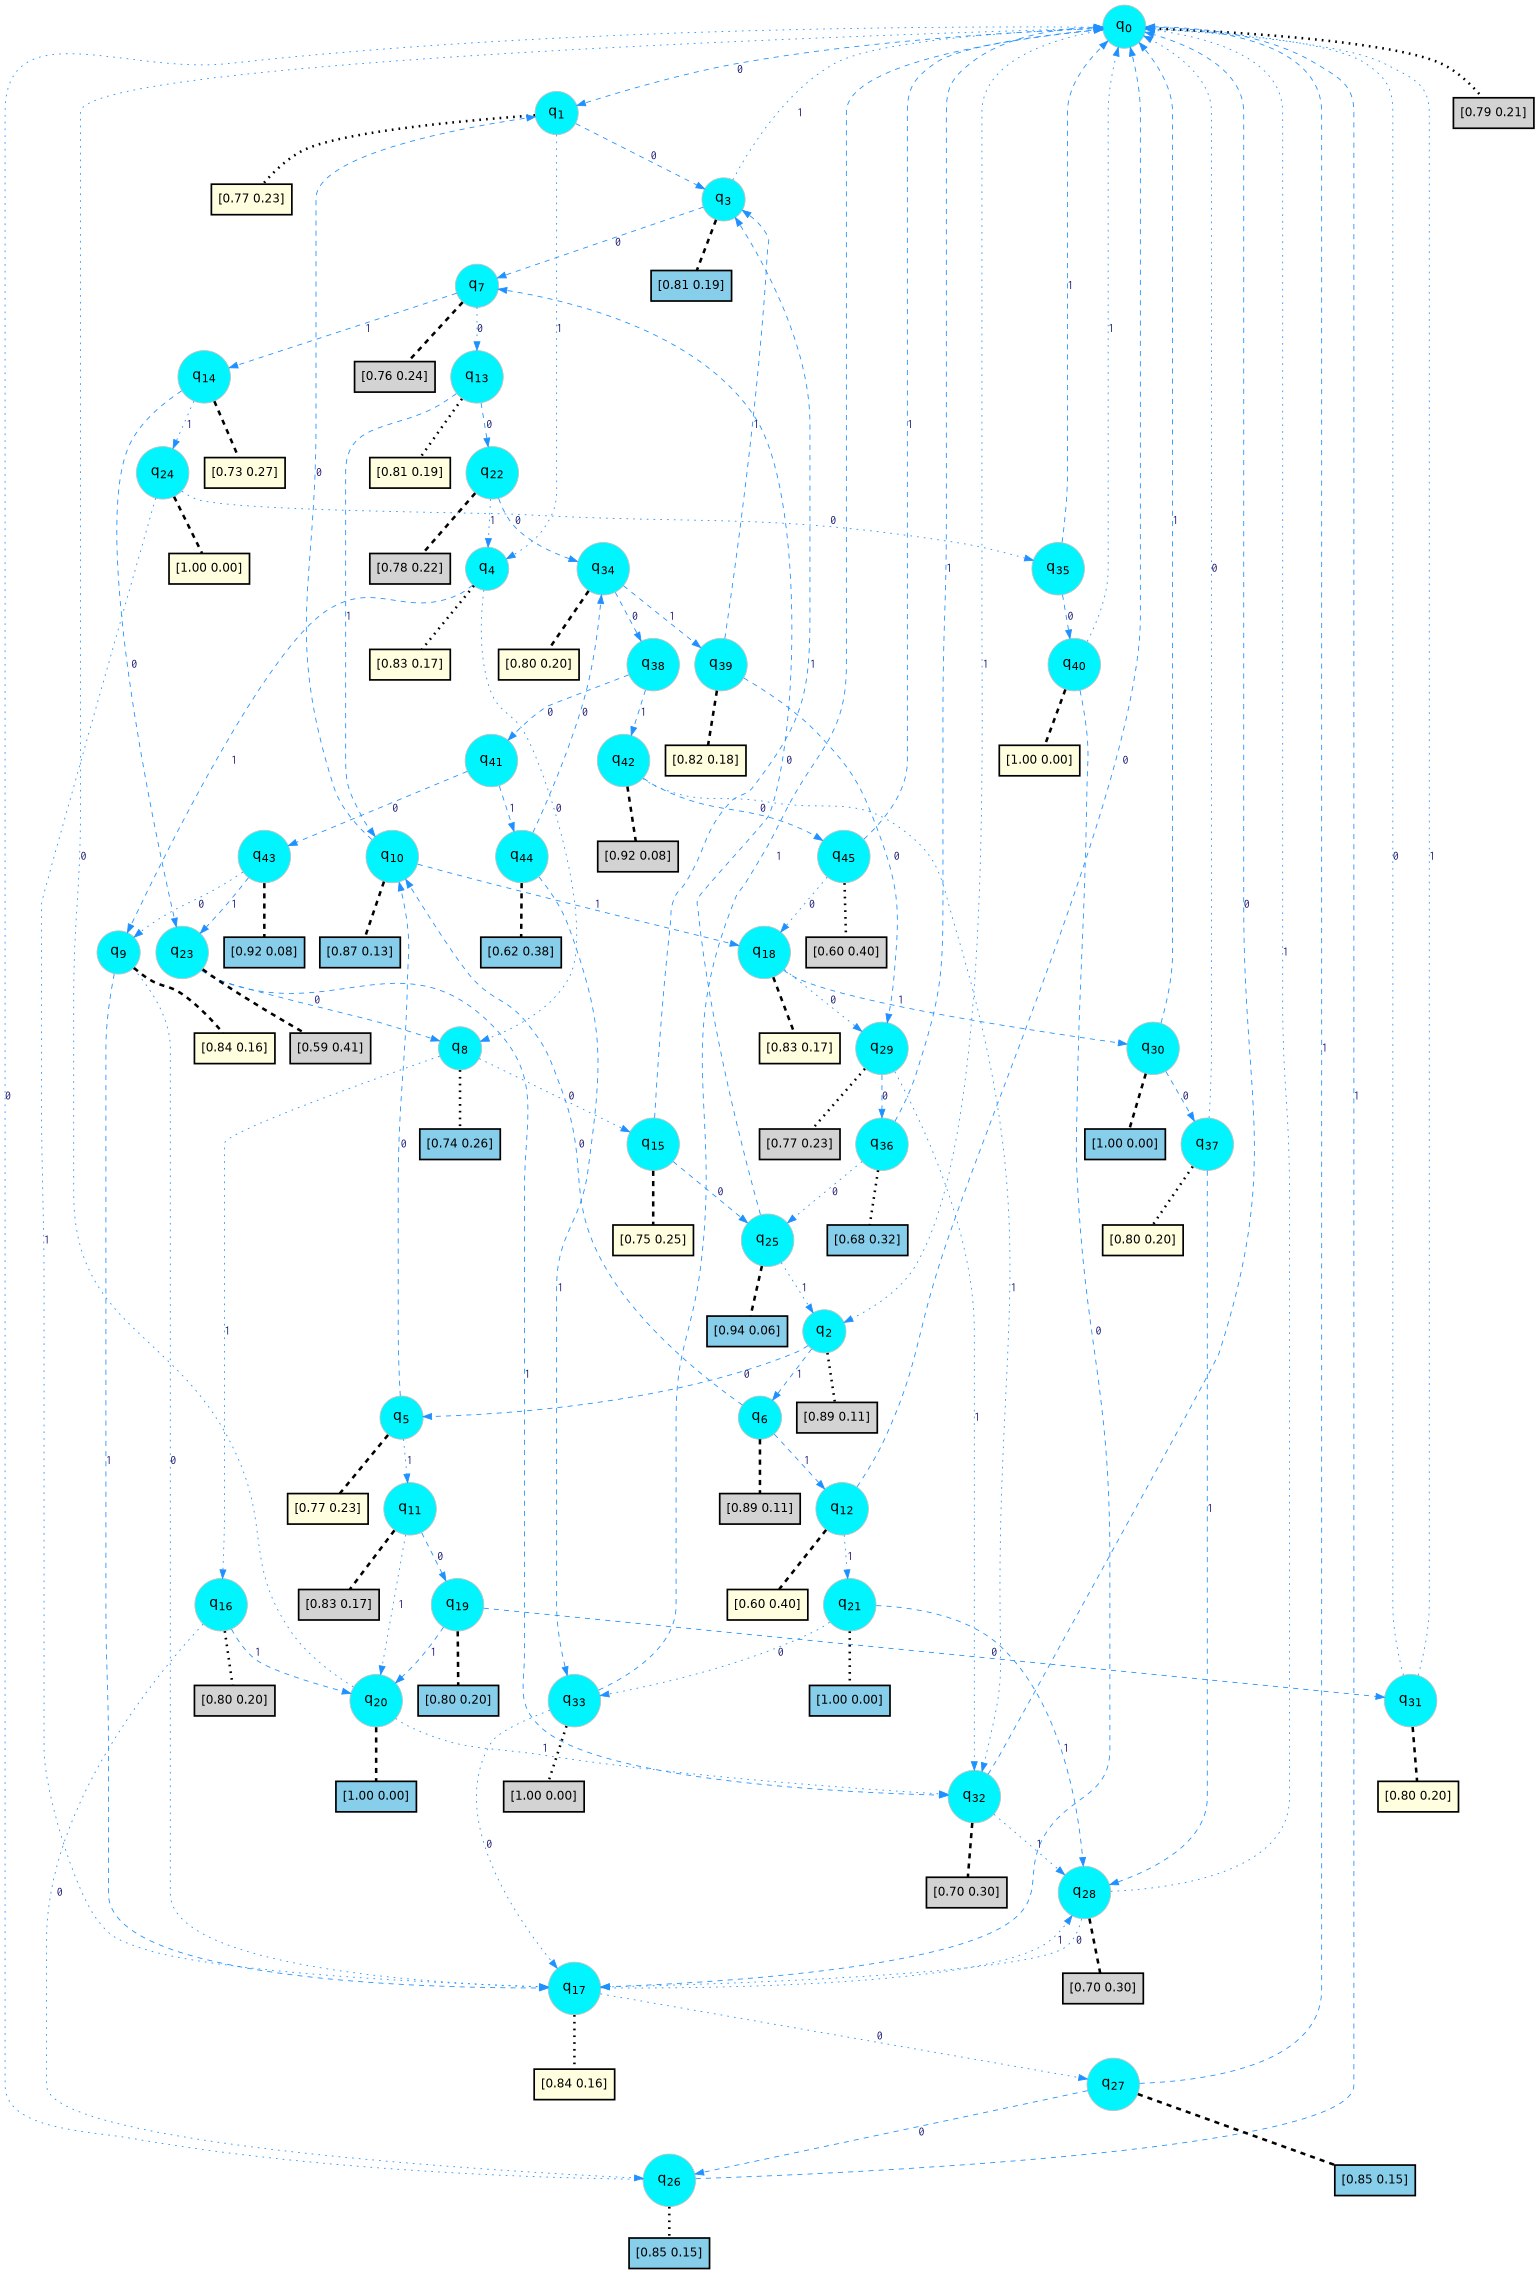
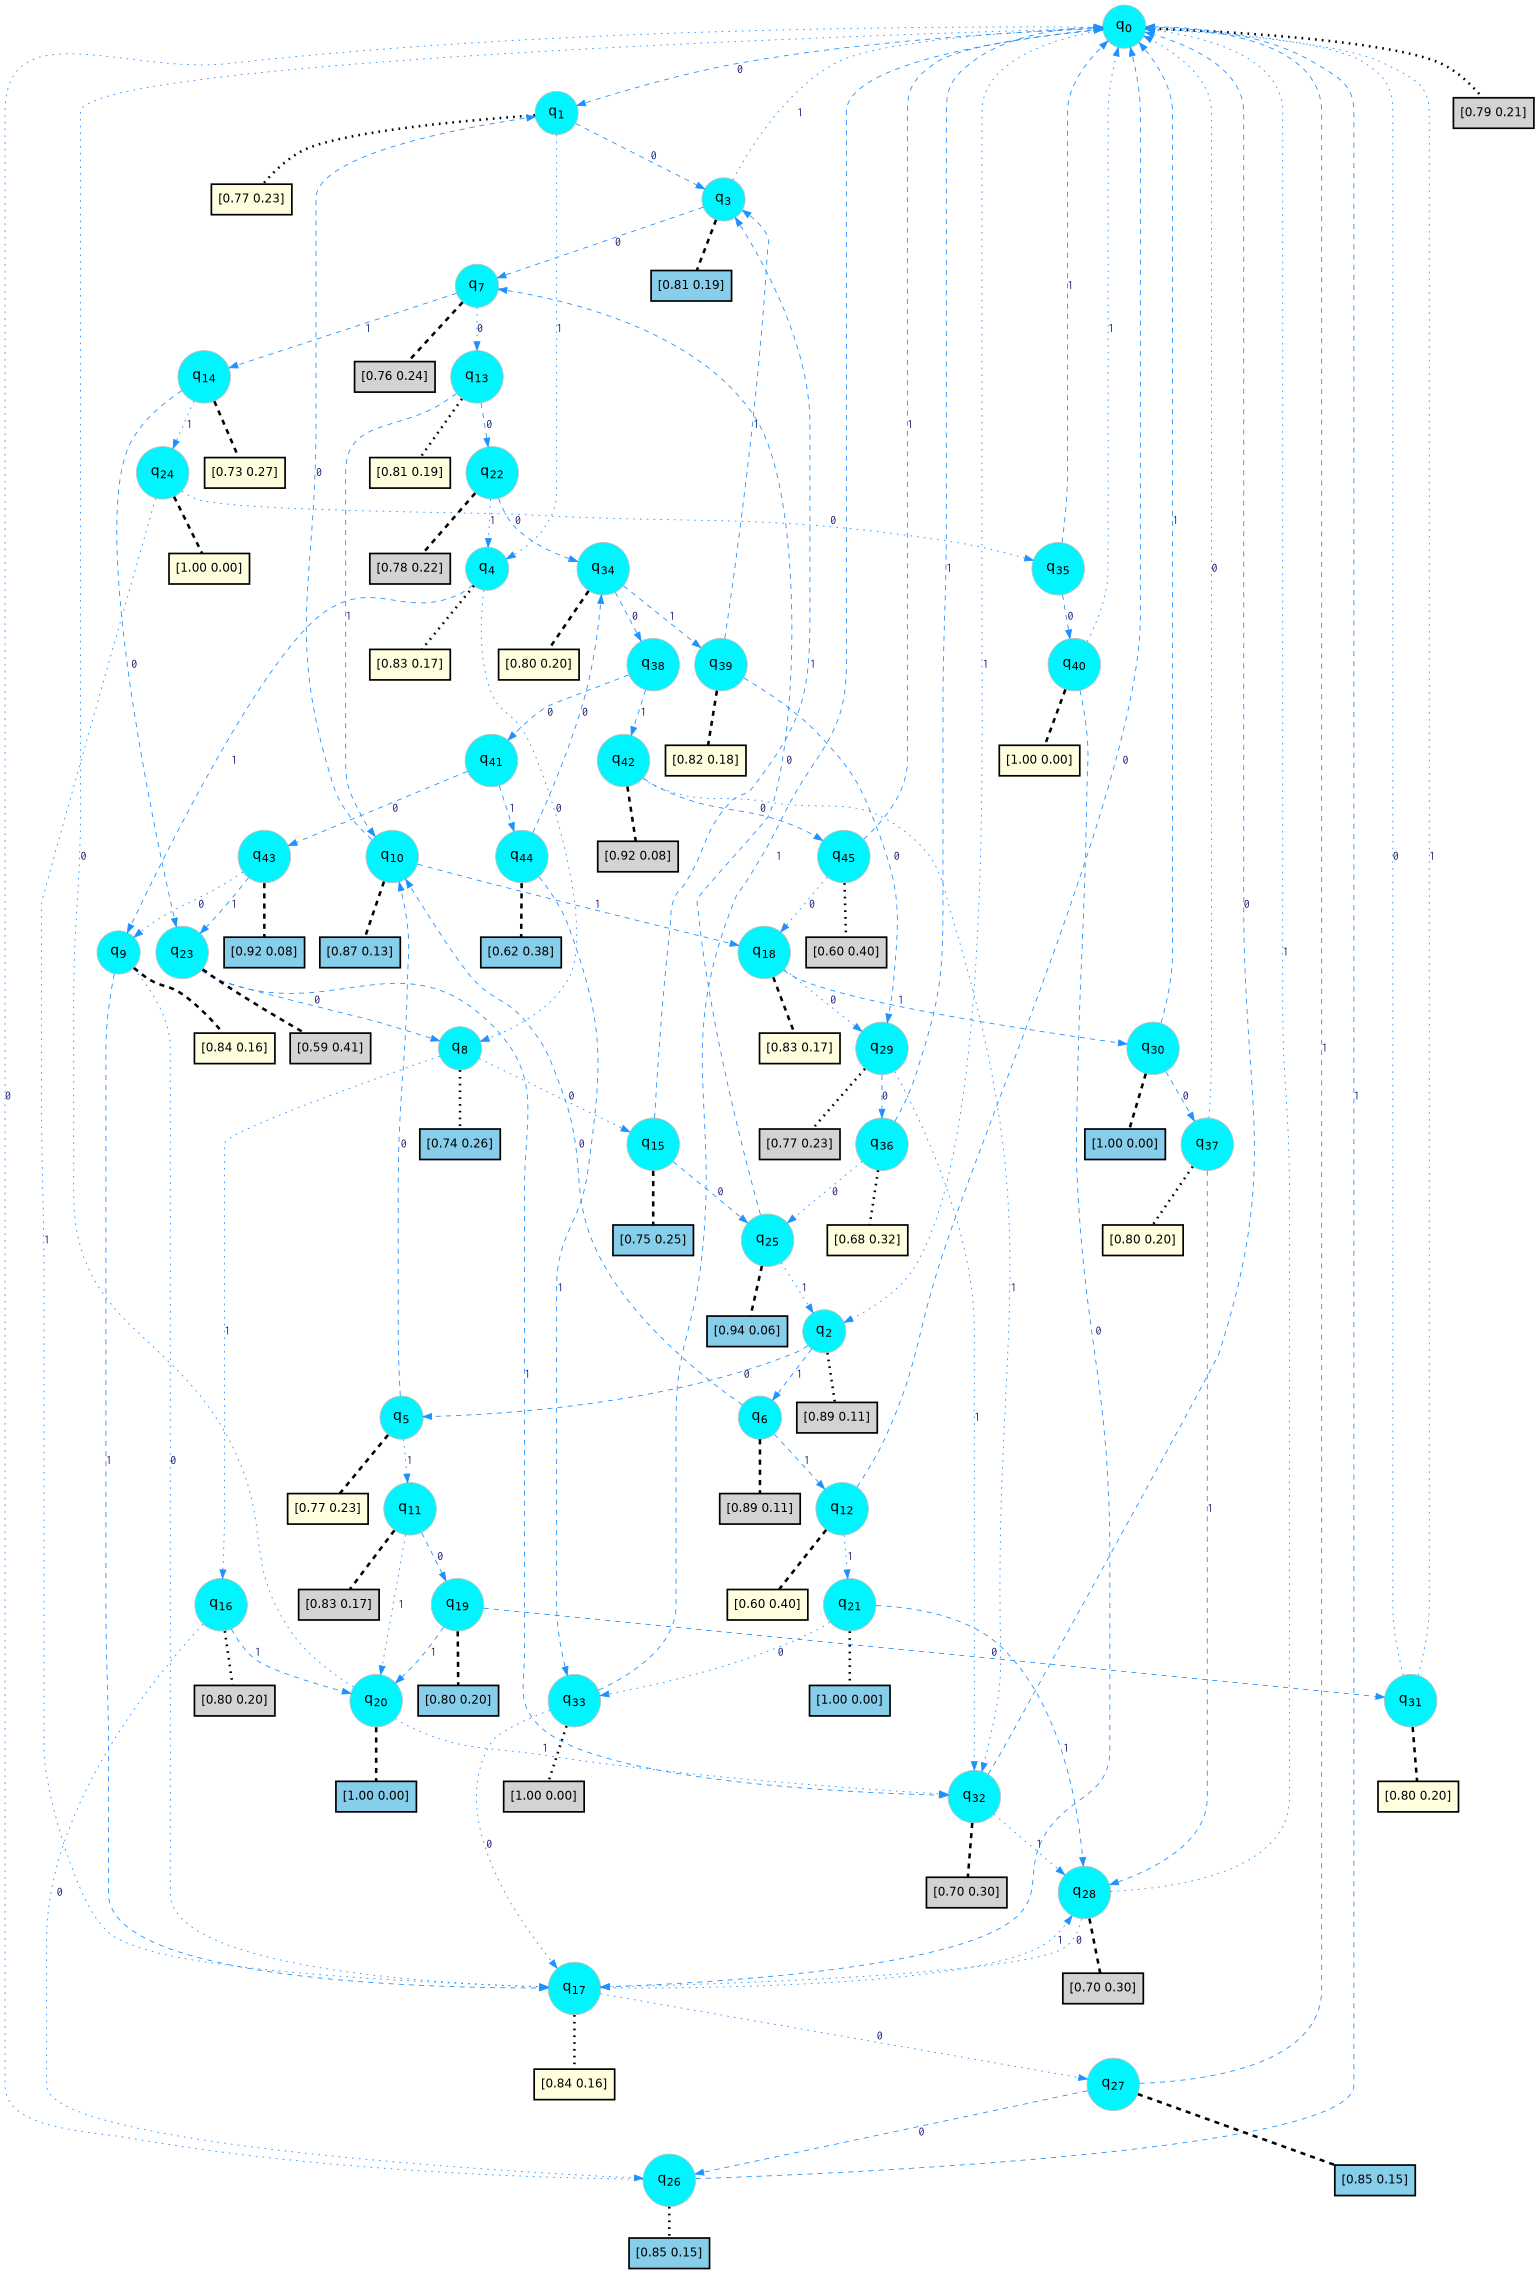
(653, 1240) -> (653, 1240)
(868, 1240) -> (868, 1240)
